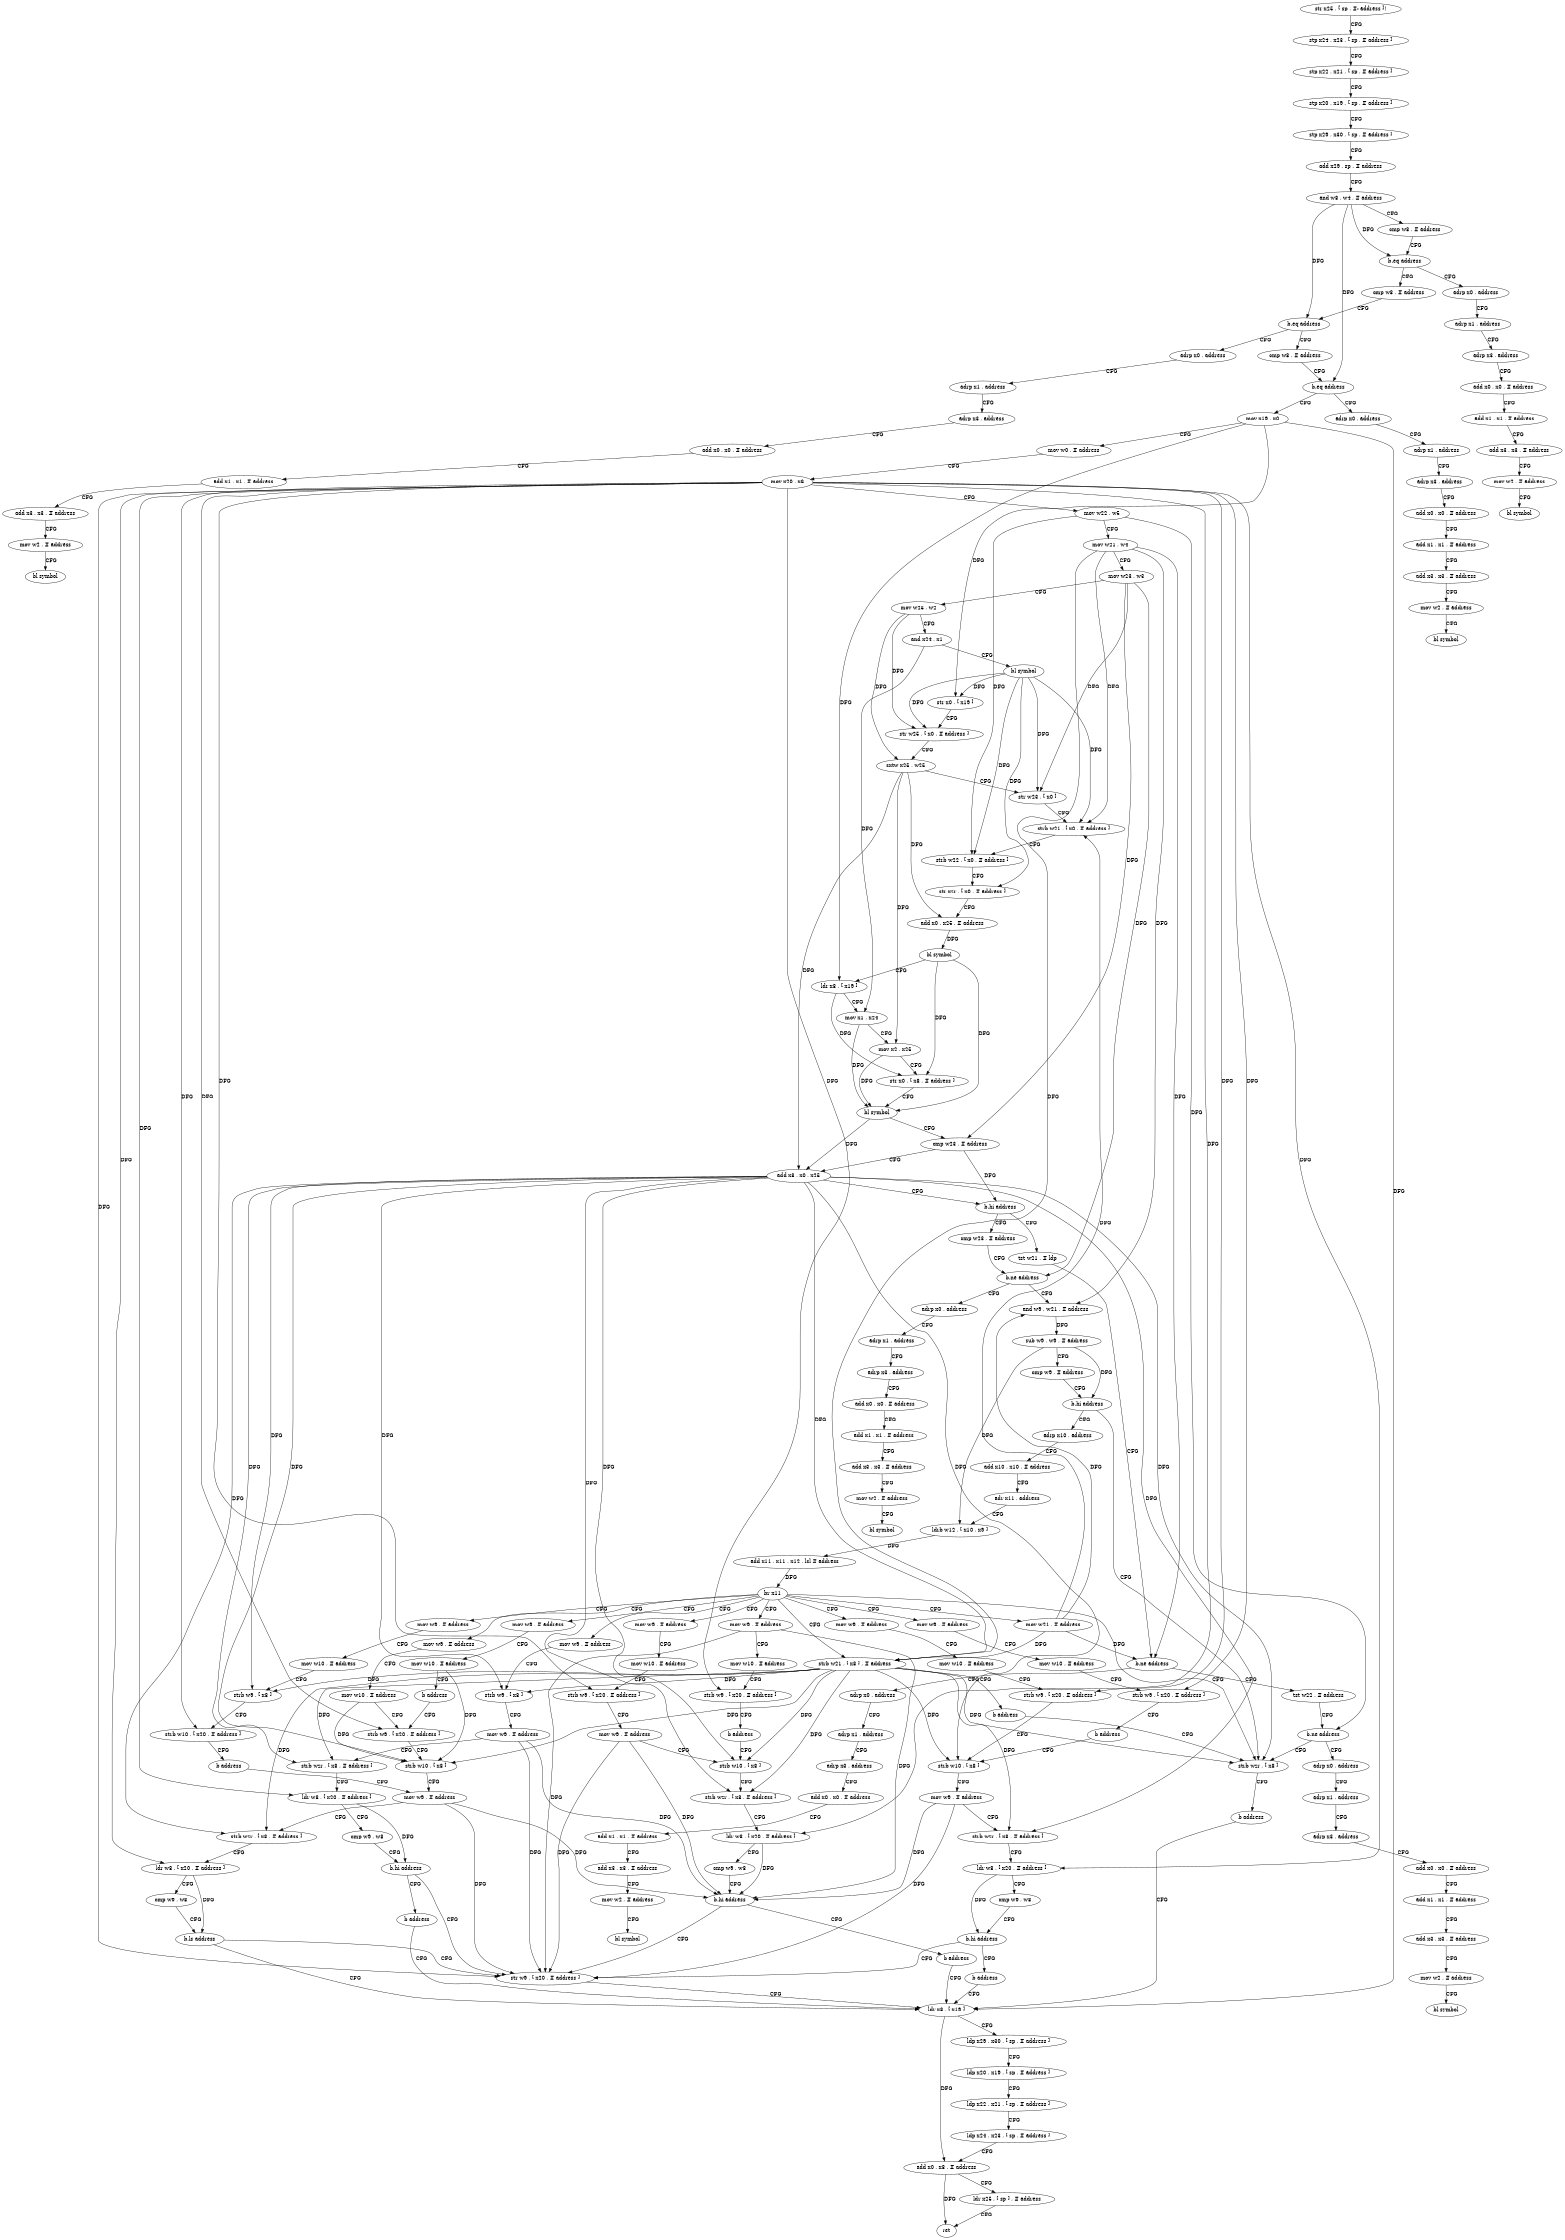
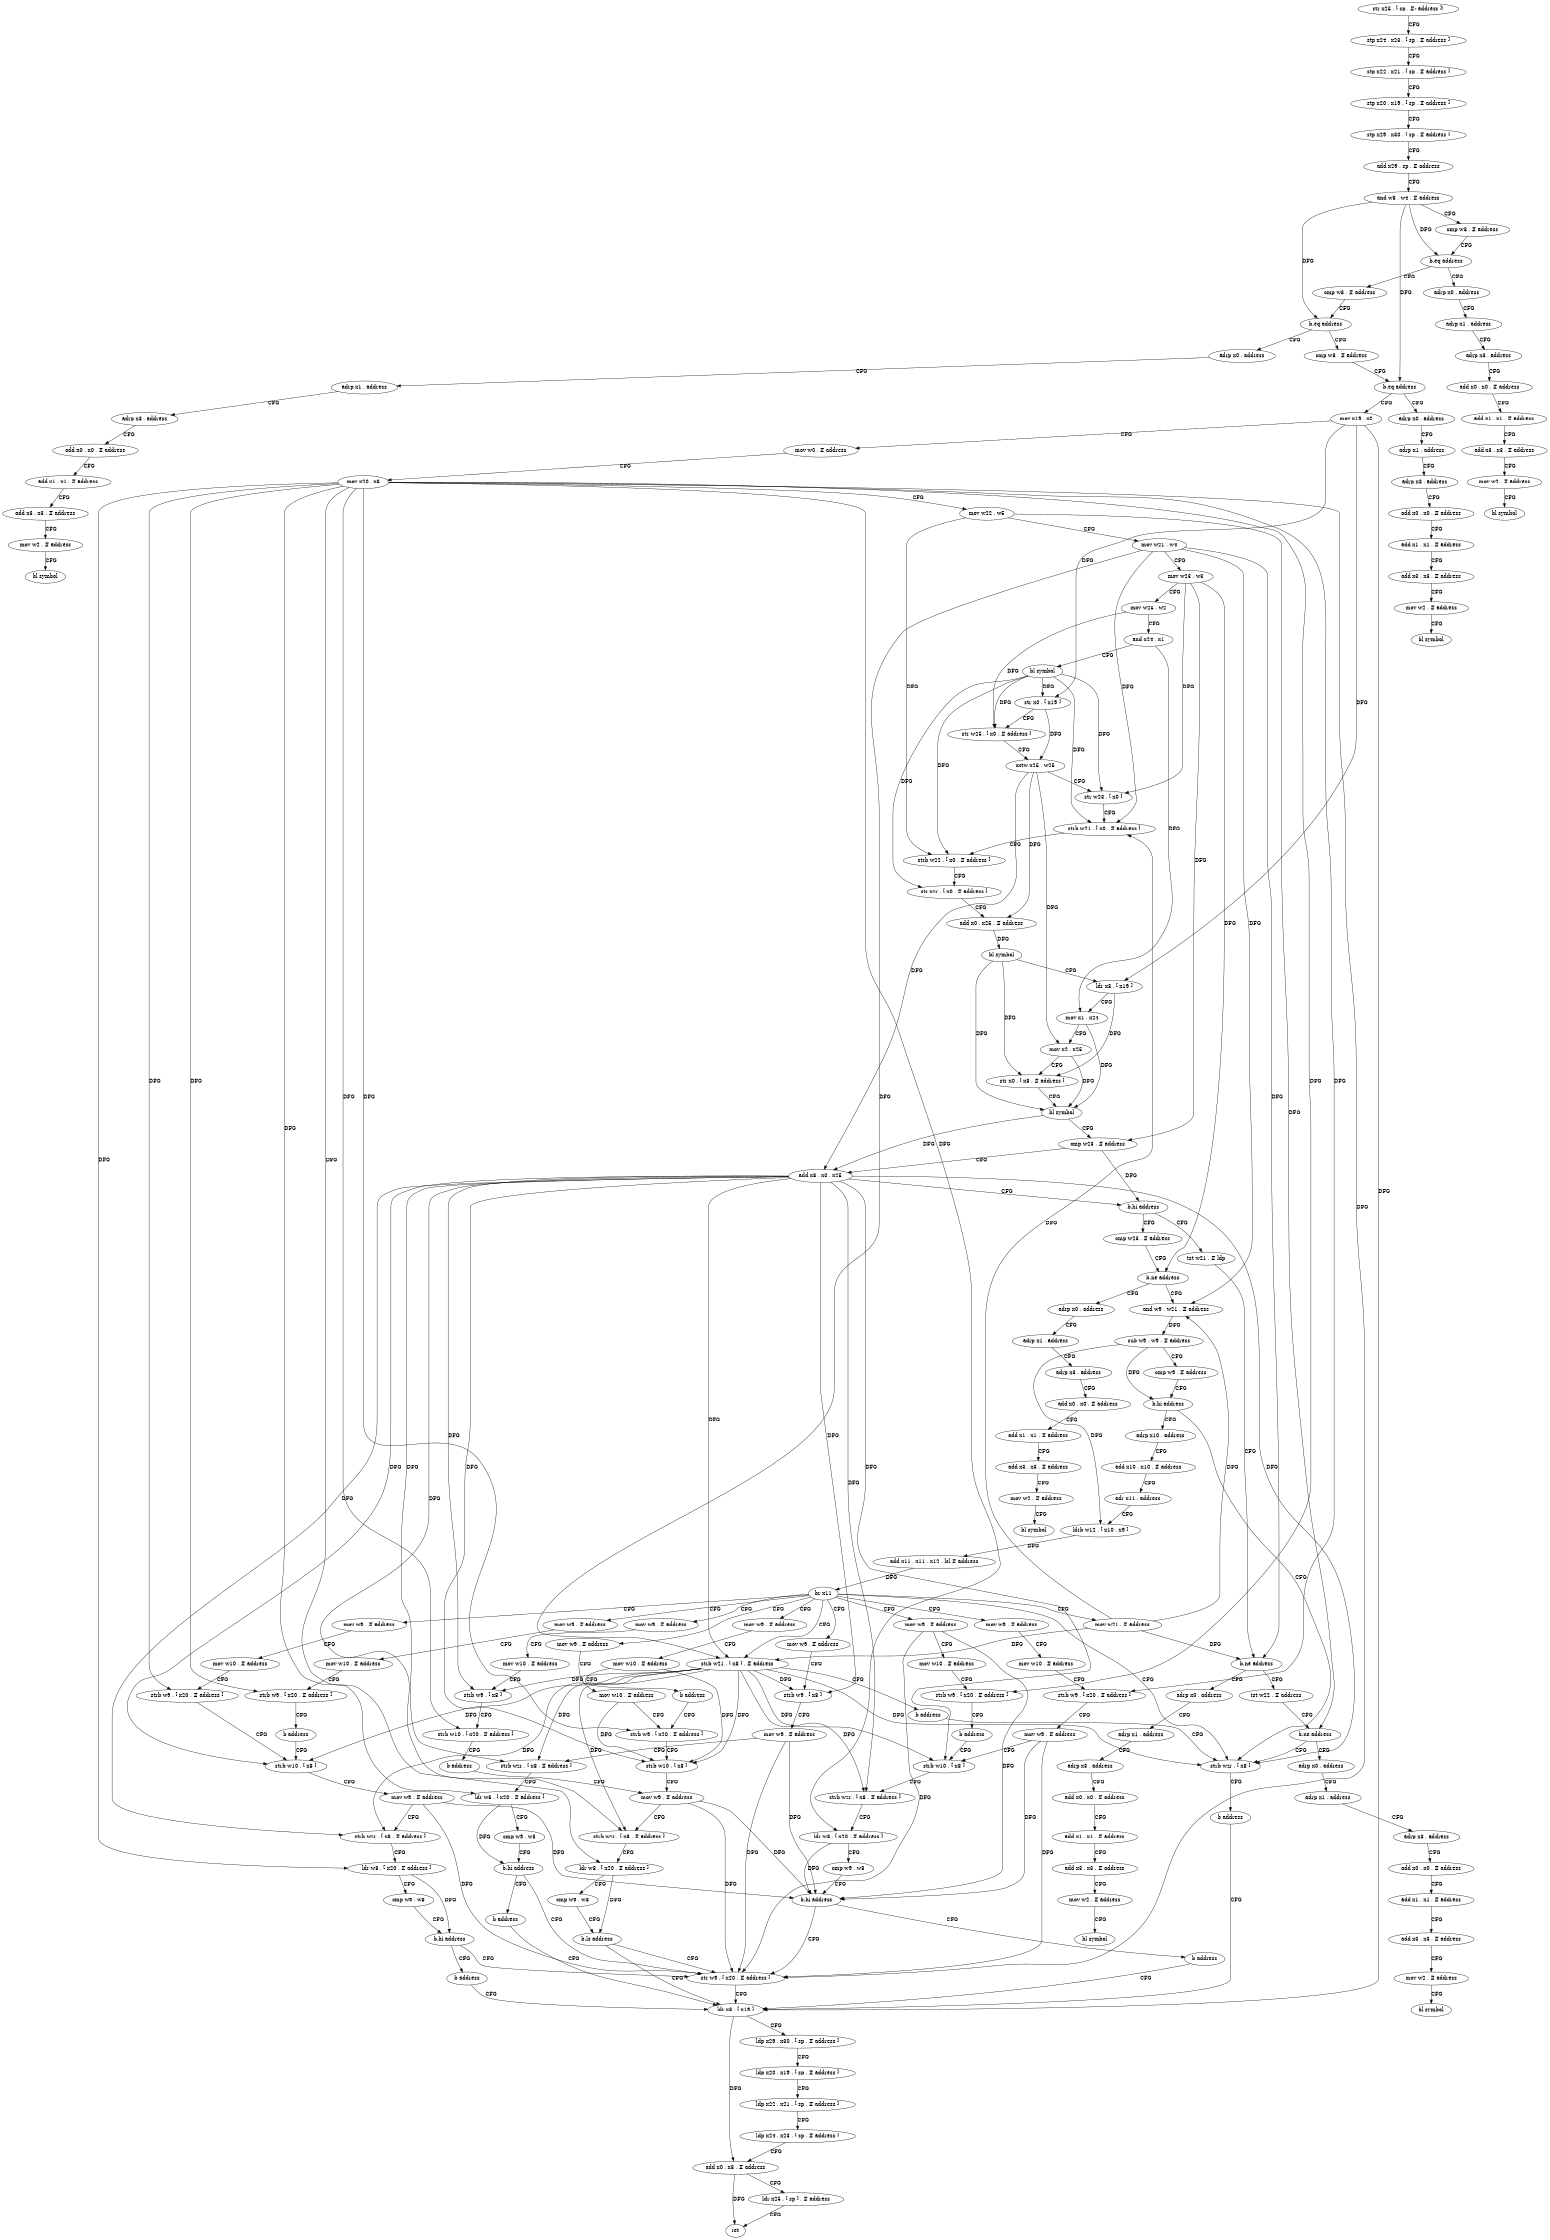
(875, 685) -> (1050, 733)
